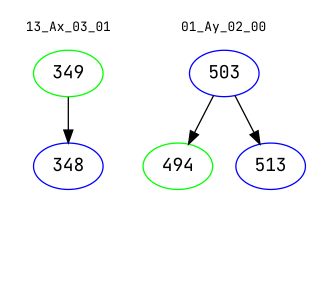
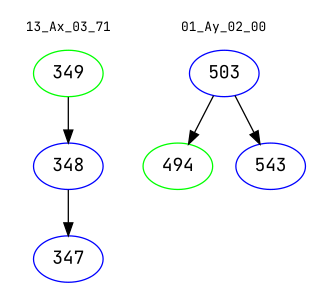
(69, 28) -> (69, 28)
(271, 166) -> (271, 166)
none -> (68, 259)
